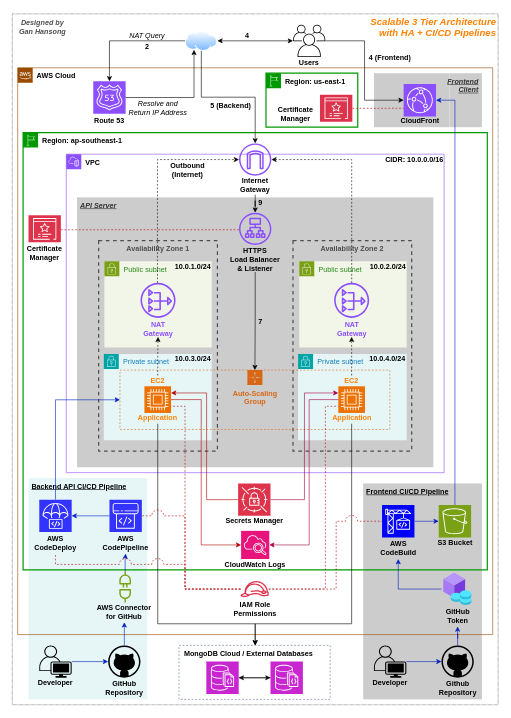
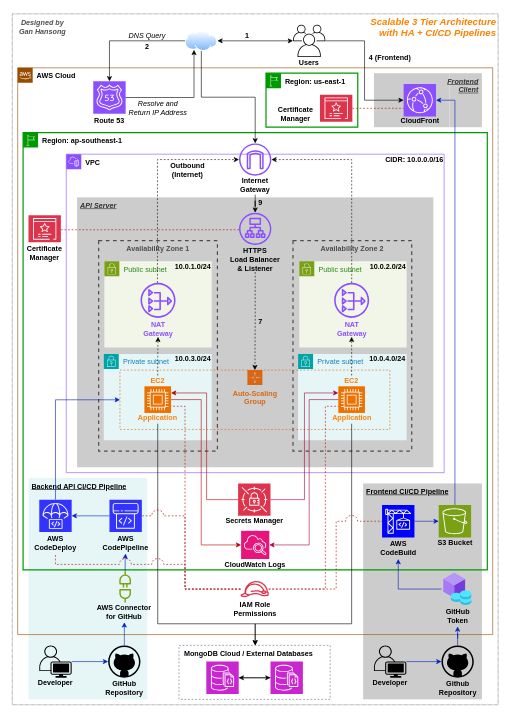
(147, 35) -> (147, 35)
(248, 36) -> (248, 36)
(231, 105) -> none
(255, 319) -> (255, 319)
